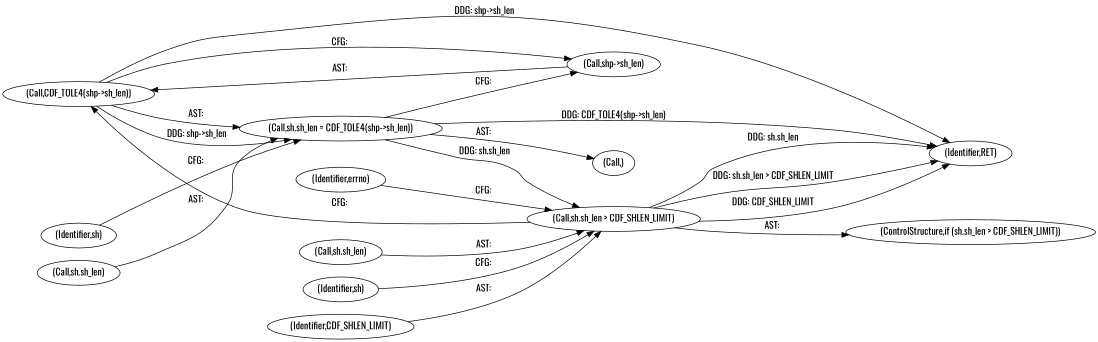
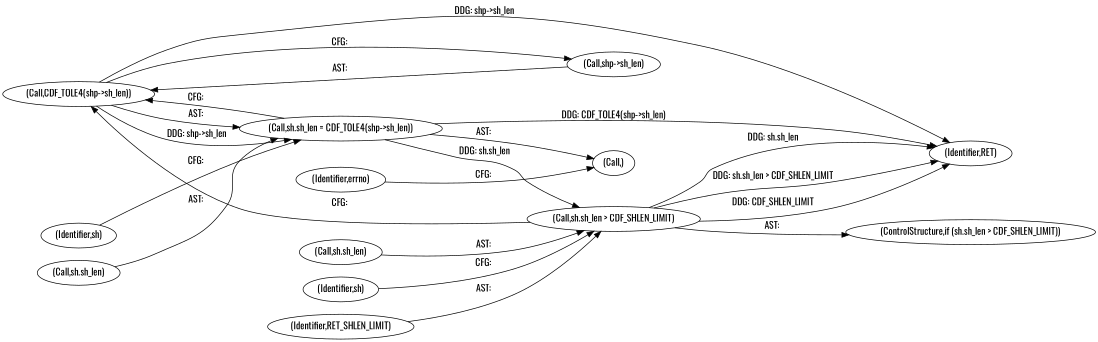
(478, 95) -> (219, 108)
(463, 197) -> (487, 182)
(341, 327) -> (341, 327)
